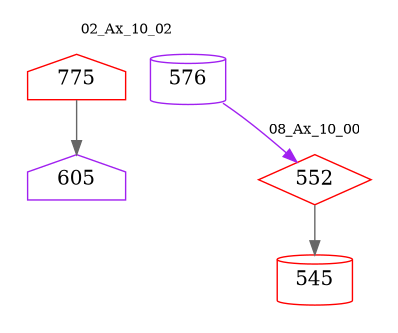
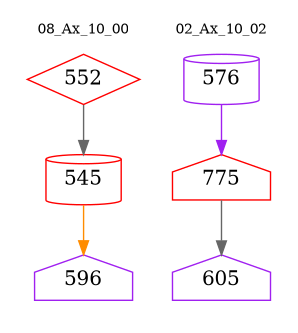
(257, 128) -> (221, 123)
none -> (84, 280)
